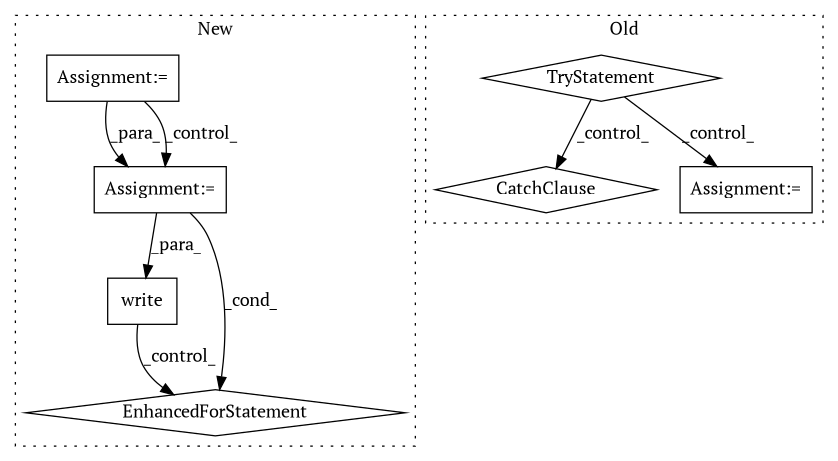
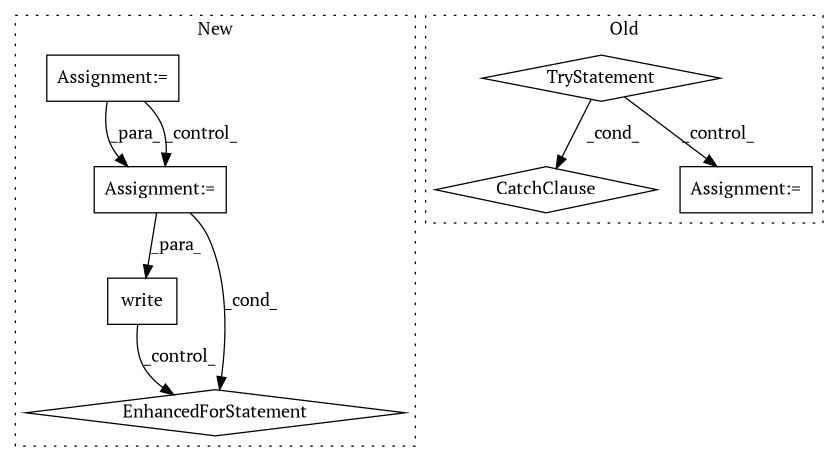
(613, 134) -> (613, 134)
